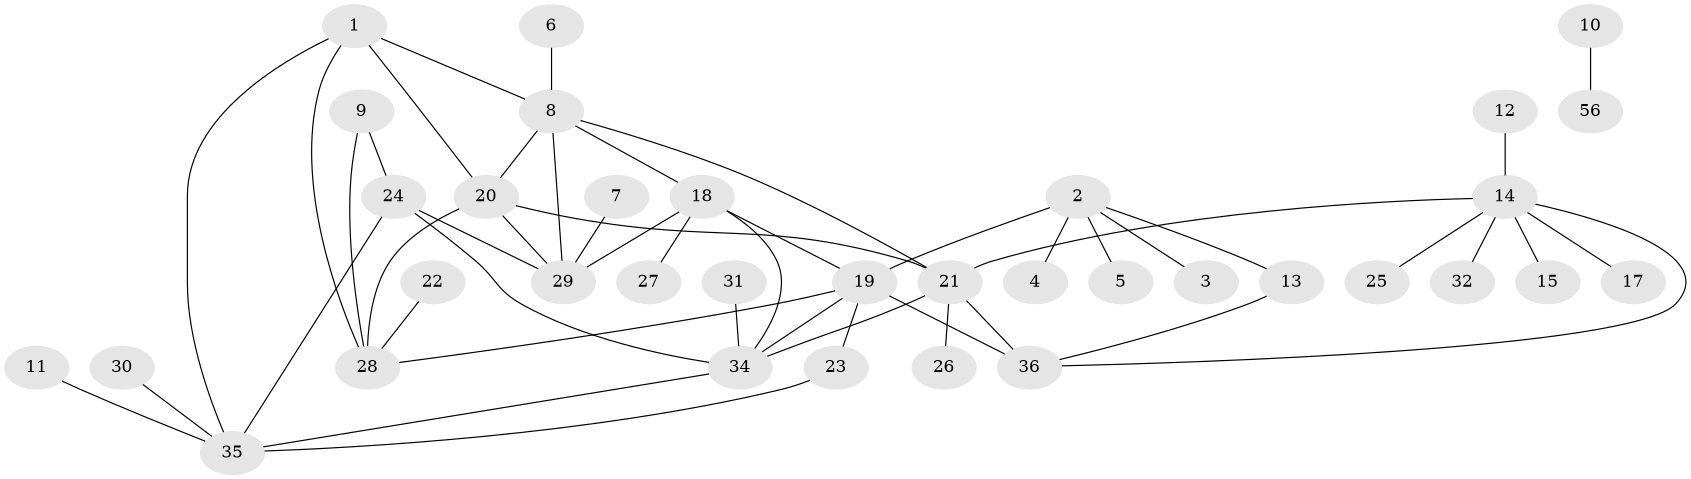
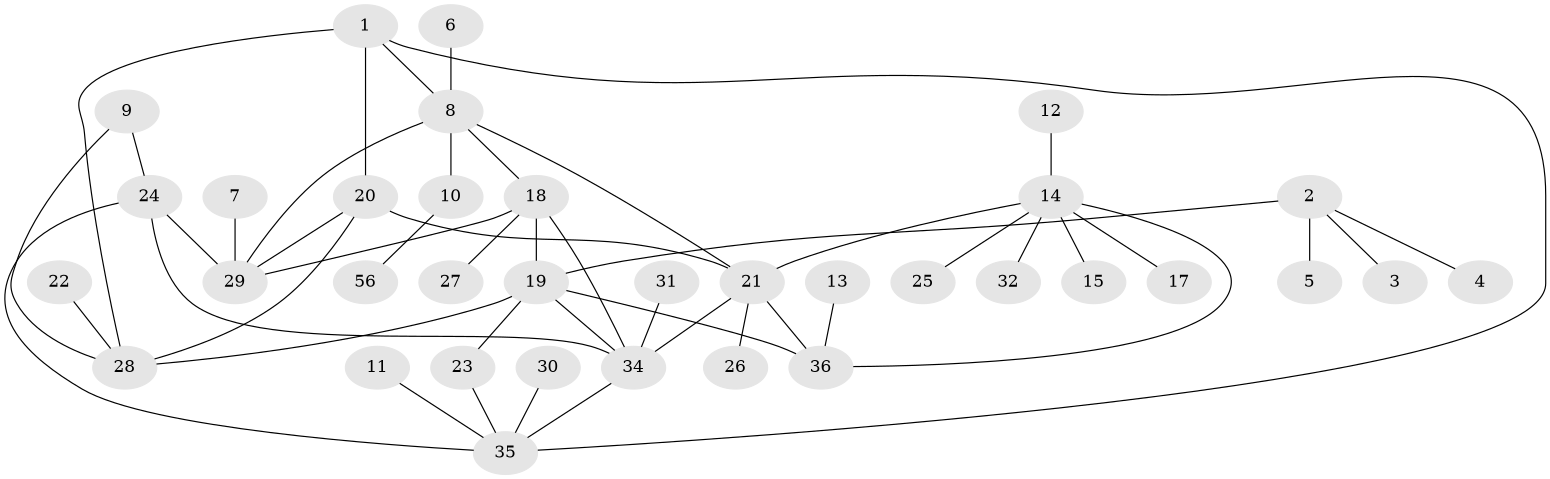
(519, 154) -> (451, 154)
(1187, 237) -> none
